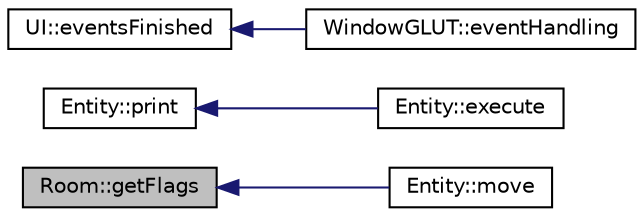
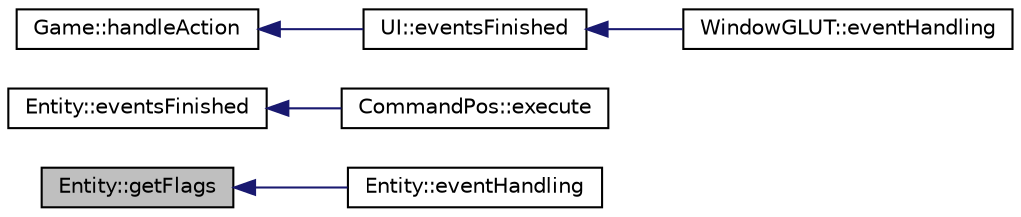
none -> (138, 29)
(120, 108) -> (138, 108)
(471, 108) -> (475, 108)
(120, 188) -> (138, 188)
(471, 188) -> (475, 188)
